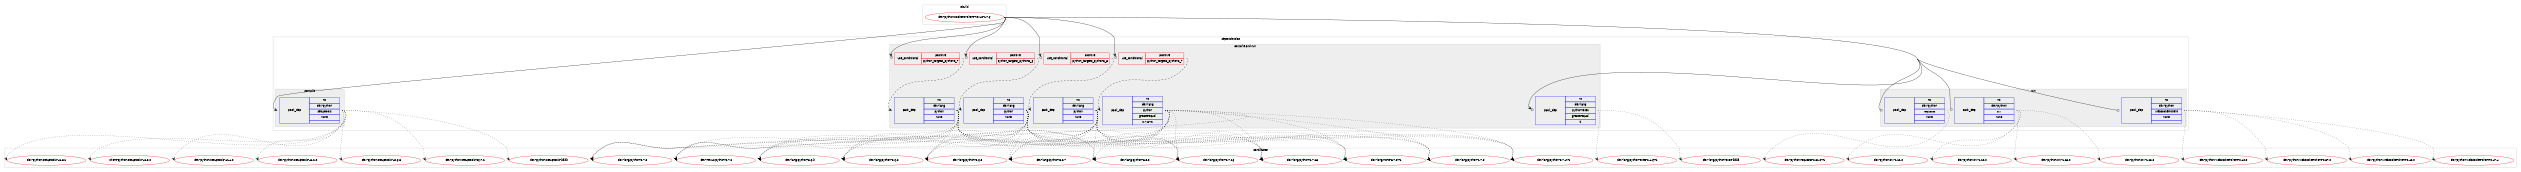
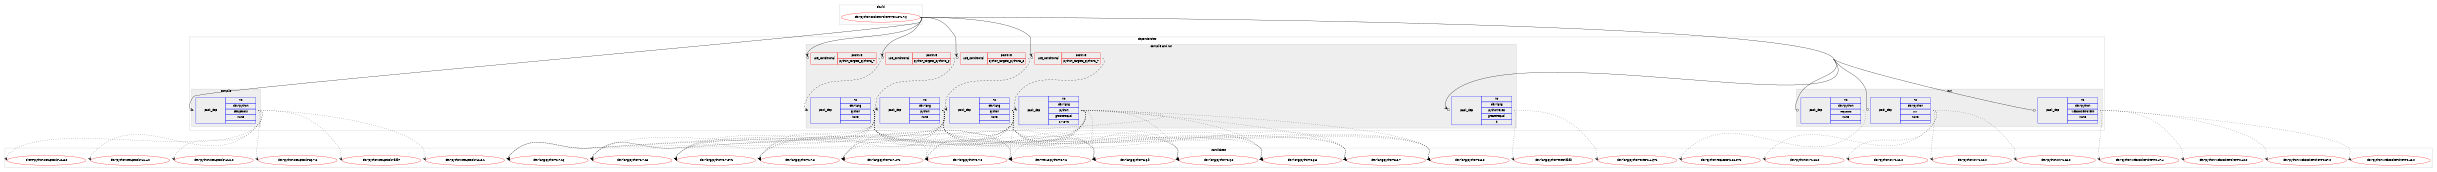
(381, 160) -> none
(549, 160) -> (381, 160)
(1386, 160) -> (716, 160)
